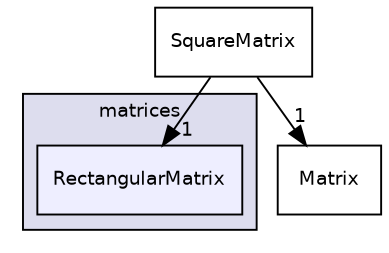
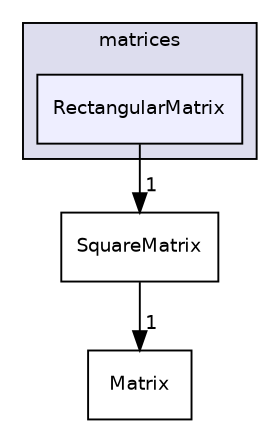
(190, 106) -> (140, 171)
